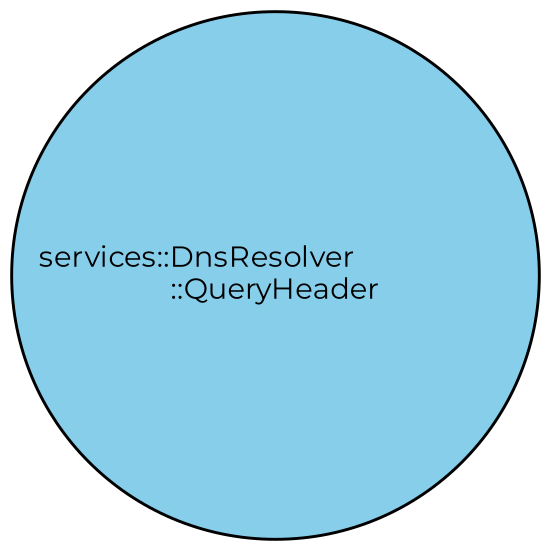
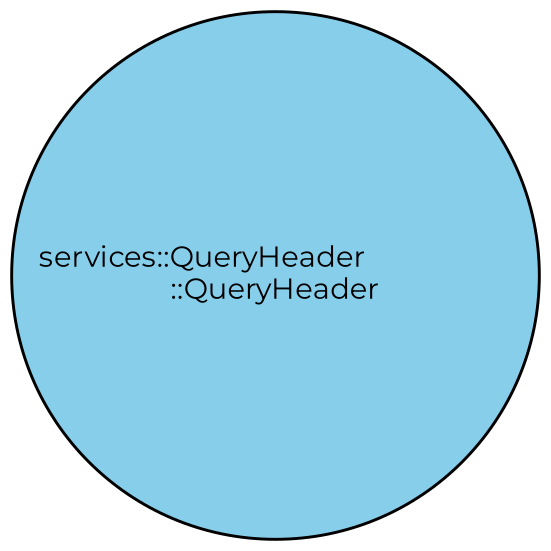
(275, 275) -> (275, 275)
